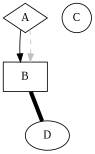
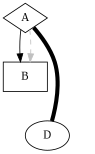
(77, 18) -> none
(36, 106) -> (57, 71)
